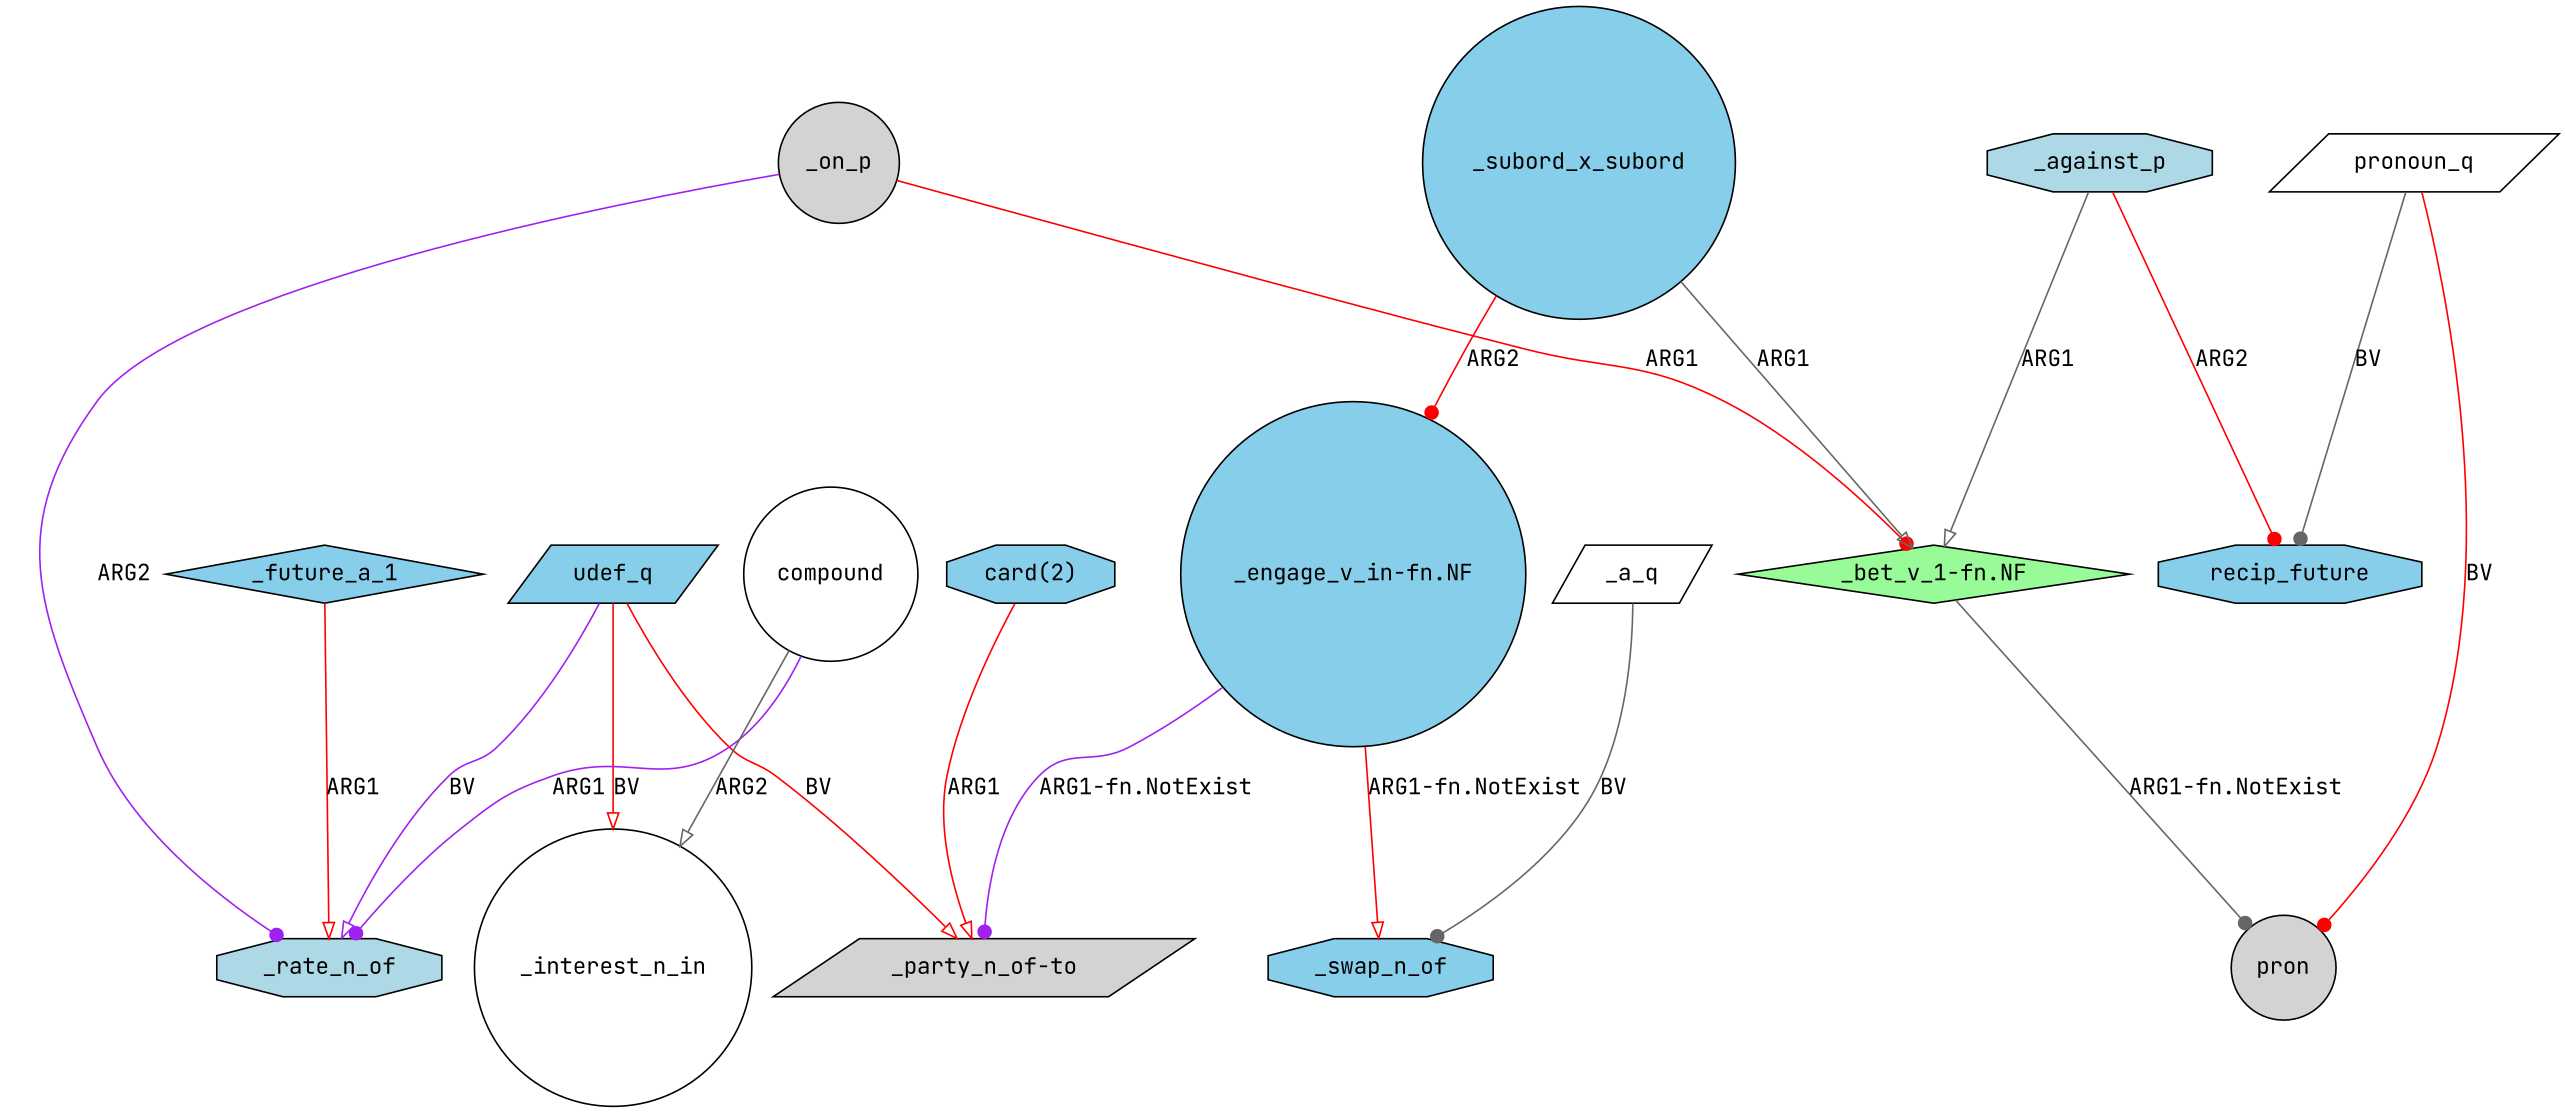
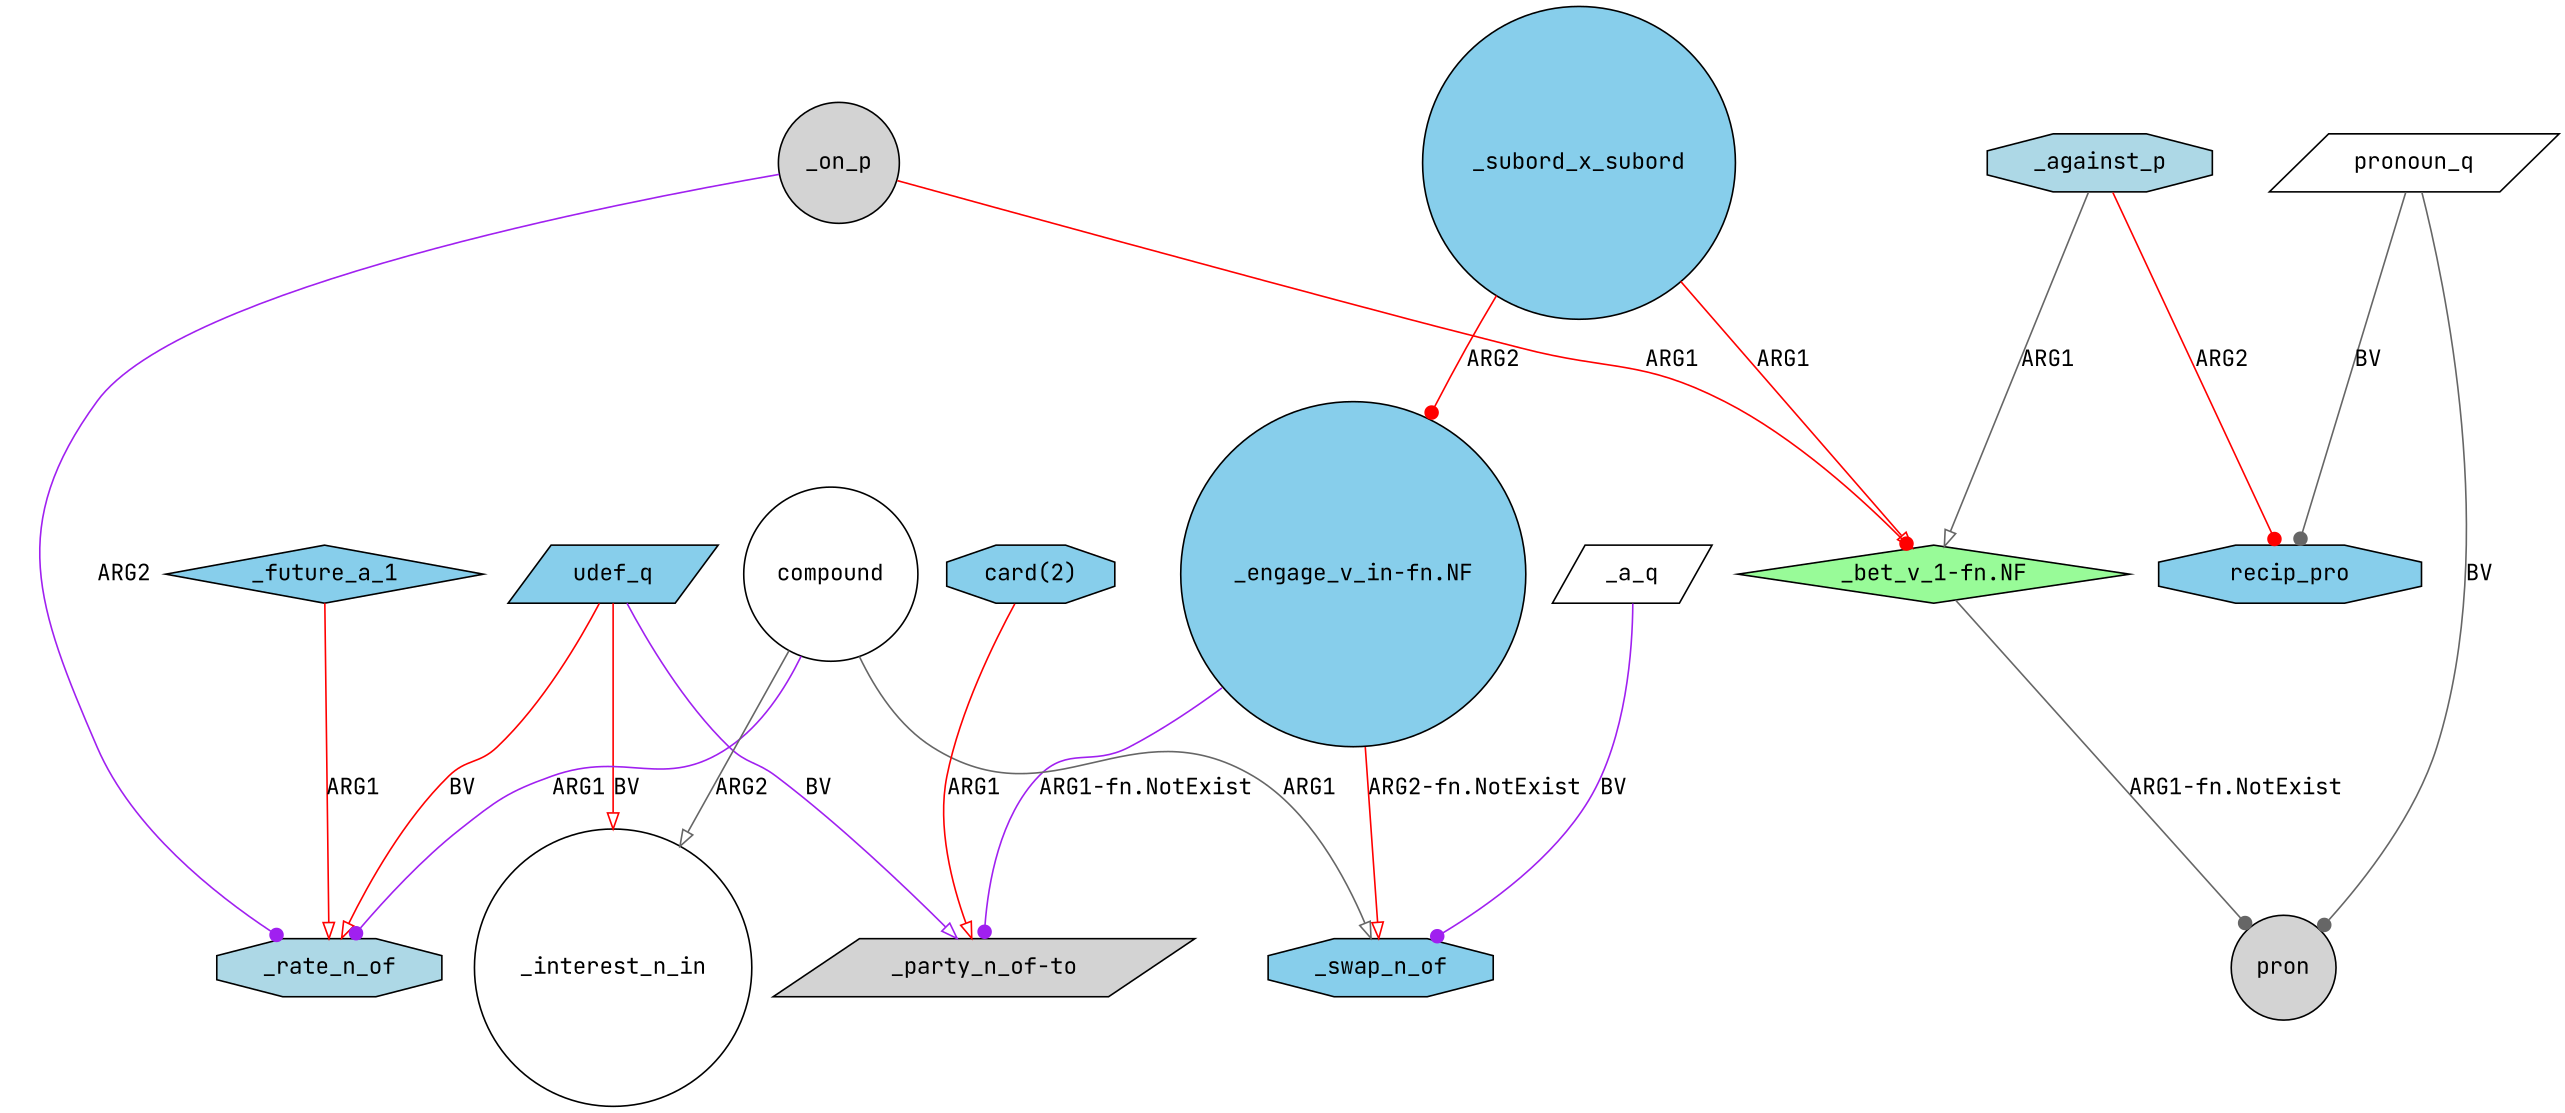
(1791, 408) -> (1791, 408)
(2465, 571) -> (2465, 571)
(2290, 574) -> (2290, 574)
none -> (1142, 754)
(472, 762) -> (472, 762)
(774, 775) -> (774, 775)
(1475, 788) -> (1475, 788)
(1590, 798) -> (1590, 798)
